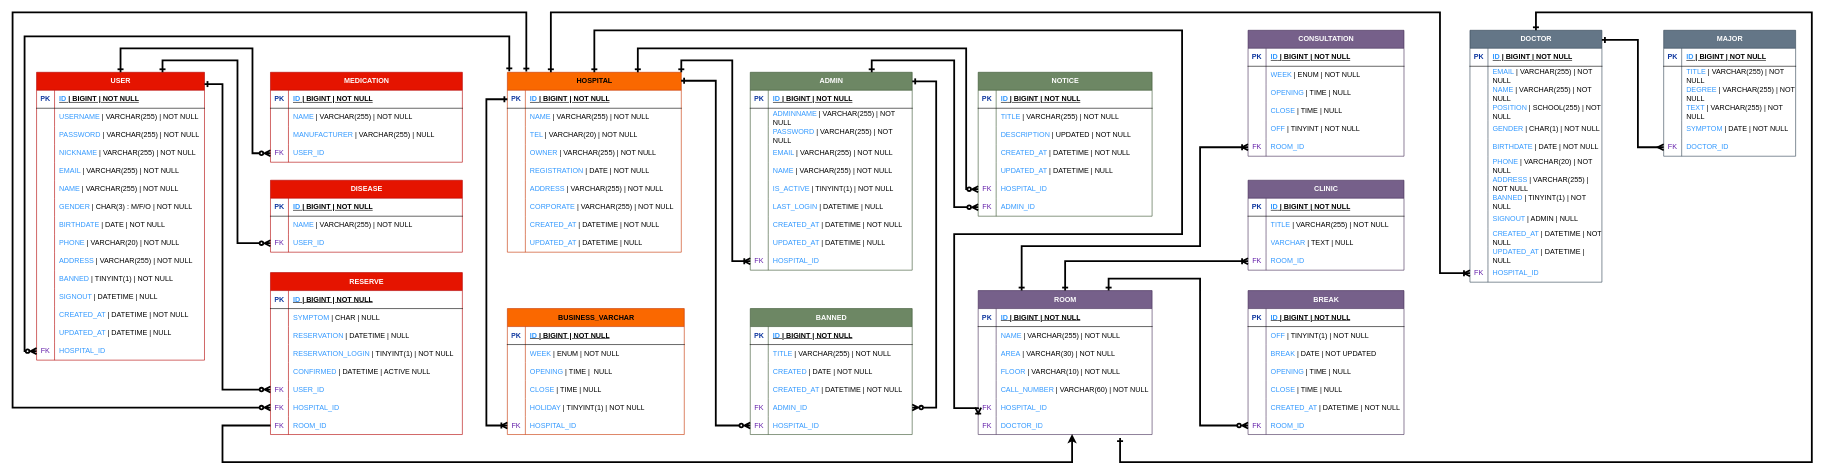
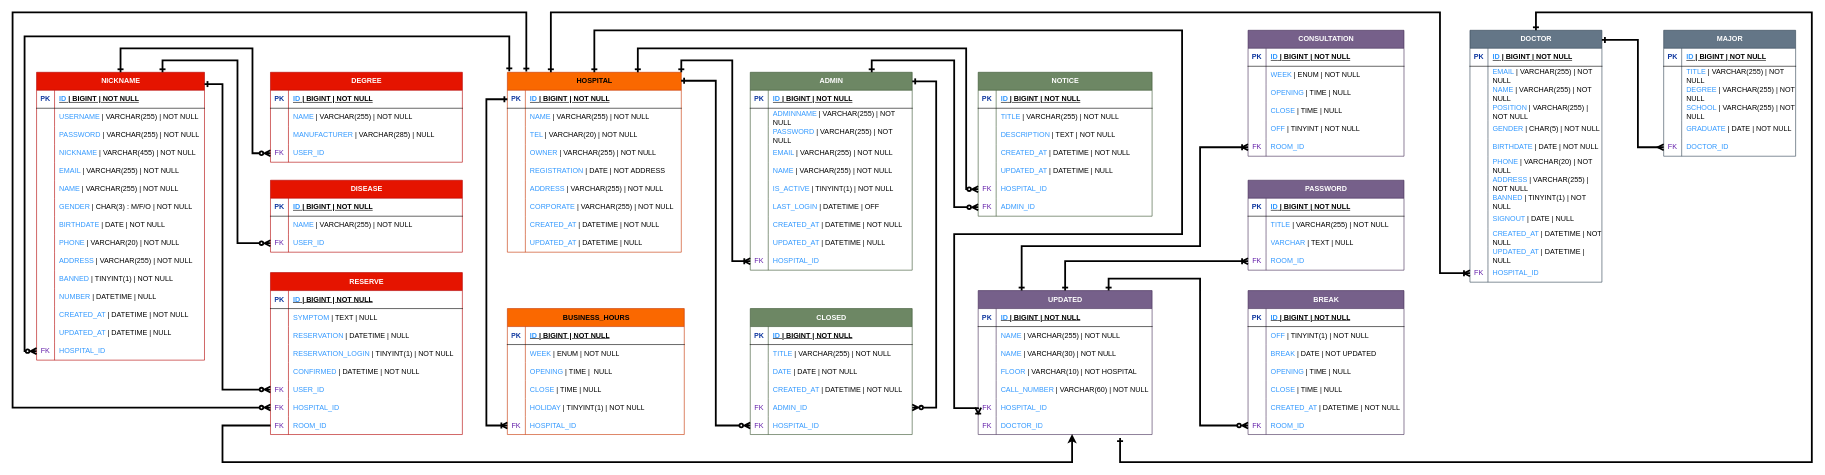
(121, 81) -> (121, 81)
(367, 81) -> (367, 81)
(1548, 111) -> (1548, 111)
(1742, 111) -> (1742, 111)
(1541, 129) -> (1541, 129)
(1732, 129) -> (1734, 129)
(356, 135) -> (356, 135)
(1060, 135) -> (1054, 135)
(121, 153) -> (121, 153)
(584, 171) -> (590, 171)
(1327, 189) -> (1327, 189)
(824, 207) -> (822, 207)
(1532, 219) -> (1530, 219)
(104, 297) -> (102, 297)
(1066, 300) -> (1066, 300)
(330, 318) -> (330, 318)
(596, 318) -> (596, 318)
(832, 318) -> (832, 318)
(1054, 354) -> (1054, 354)
(355, 372) -> (349, 372)
(817, 372) -> (811, 372)
(1056, 372) -> (1064, 372)
